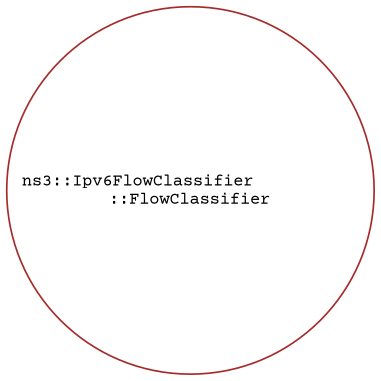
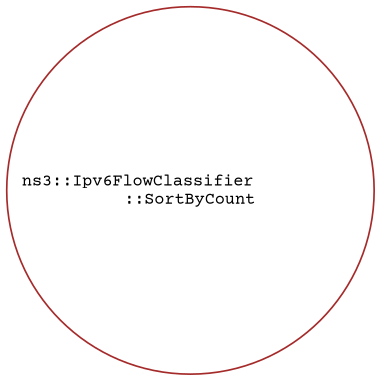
(190, 190) -> (190, 190)
